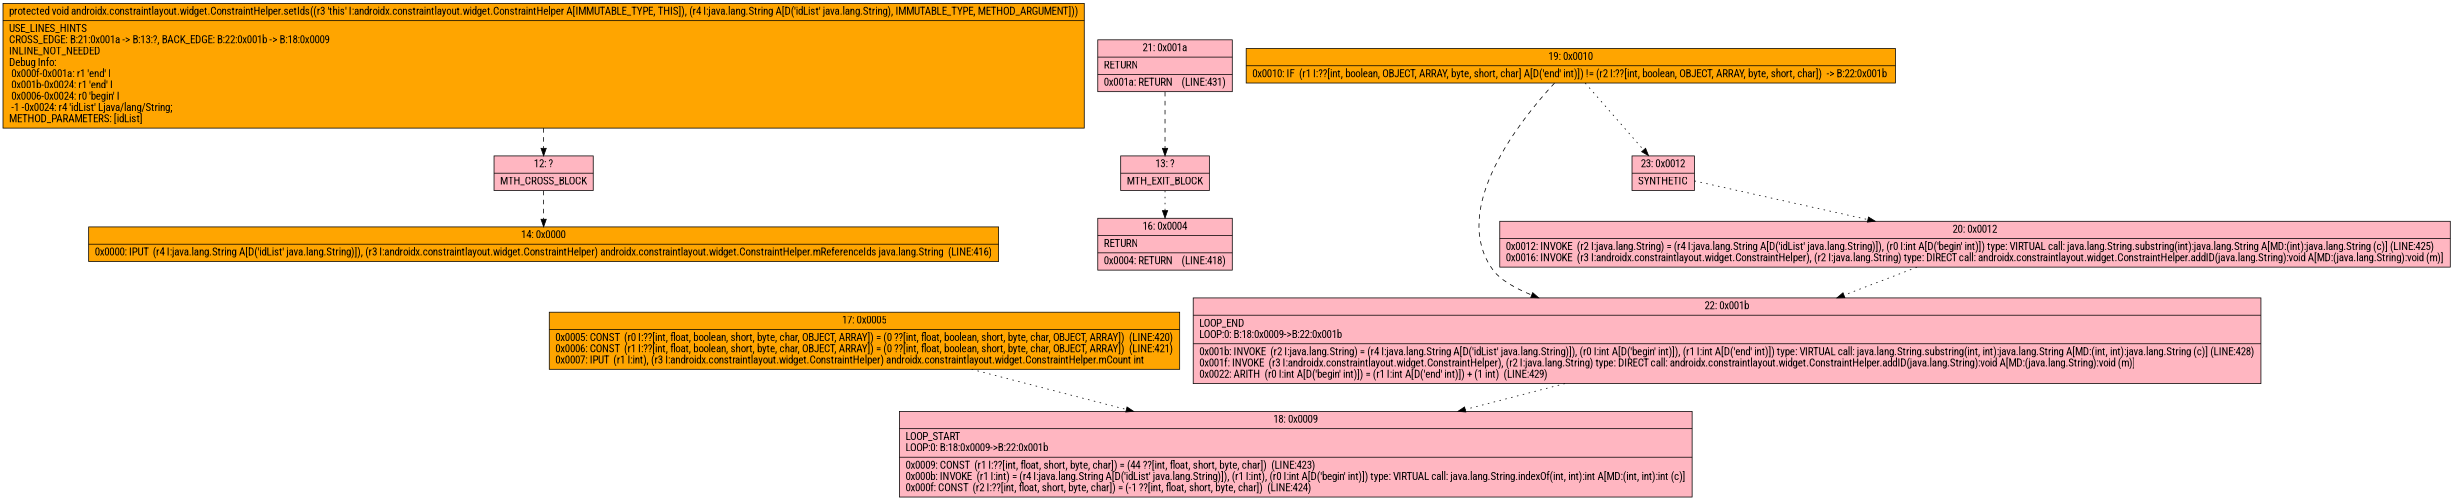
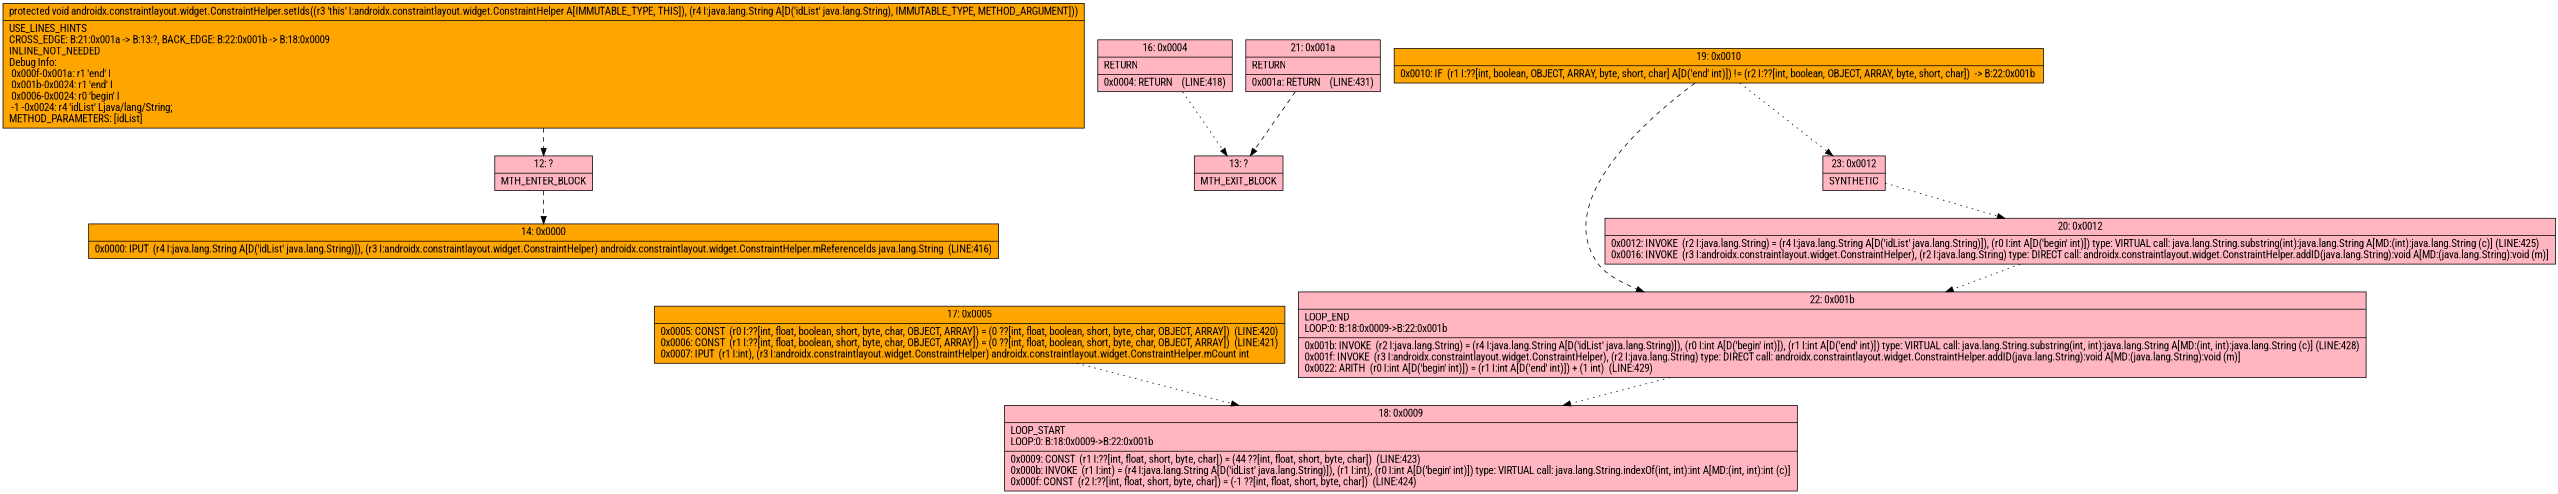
(544, 181) -> (544, 181)
(1165, 201) -> (1203, 121)
